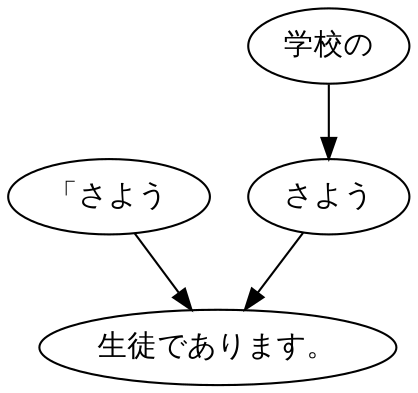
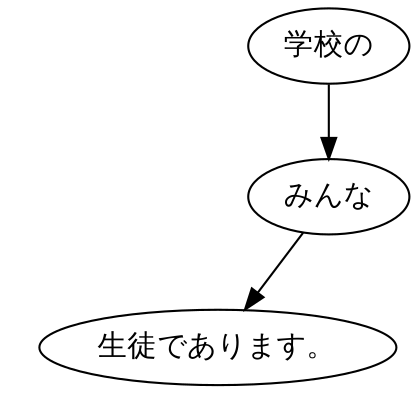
(109, 197) -> none
(329, 197) -> (329, 197)
